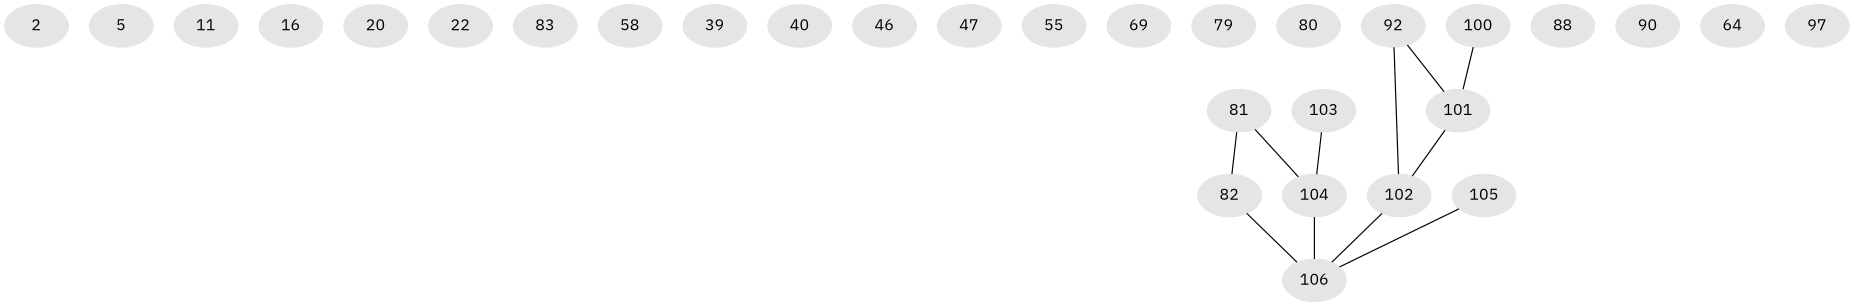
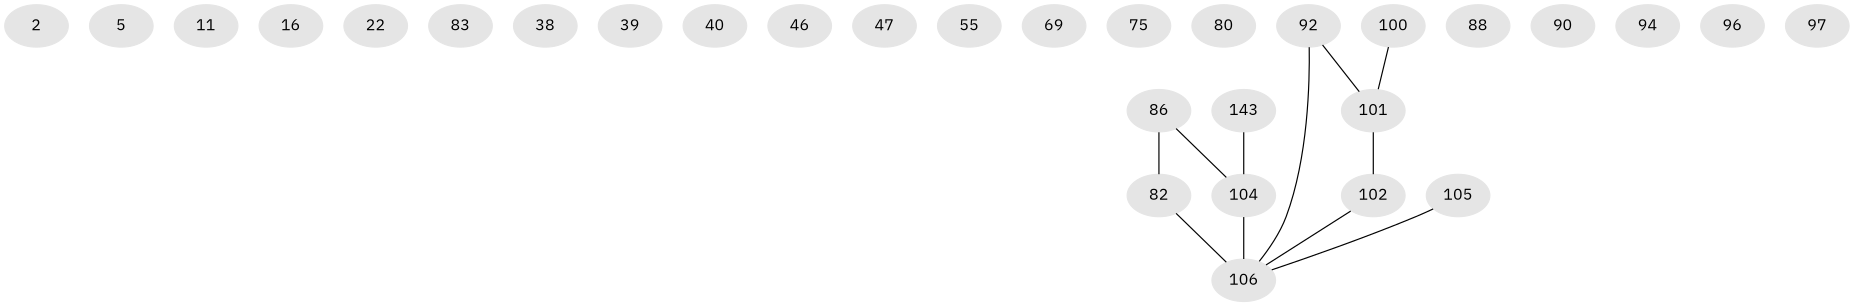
(376, 26) -> none
(630, 26) -> (545, 26)
(1224, 26) -> (1139, 26)
(1733, 26) -> (1648, 26)
none -> (1733, 26)
(1239, 111) -> (1159, 111)
(1324, 111) -> (1244, 111)
(1396, 111) -> (1301, 159)
